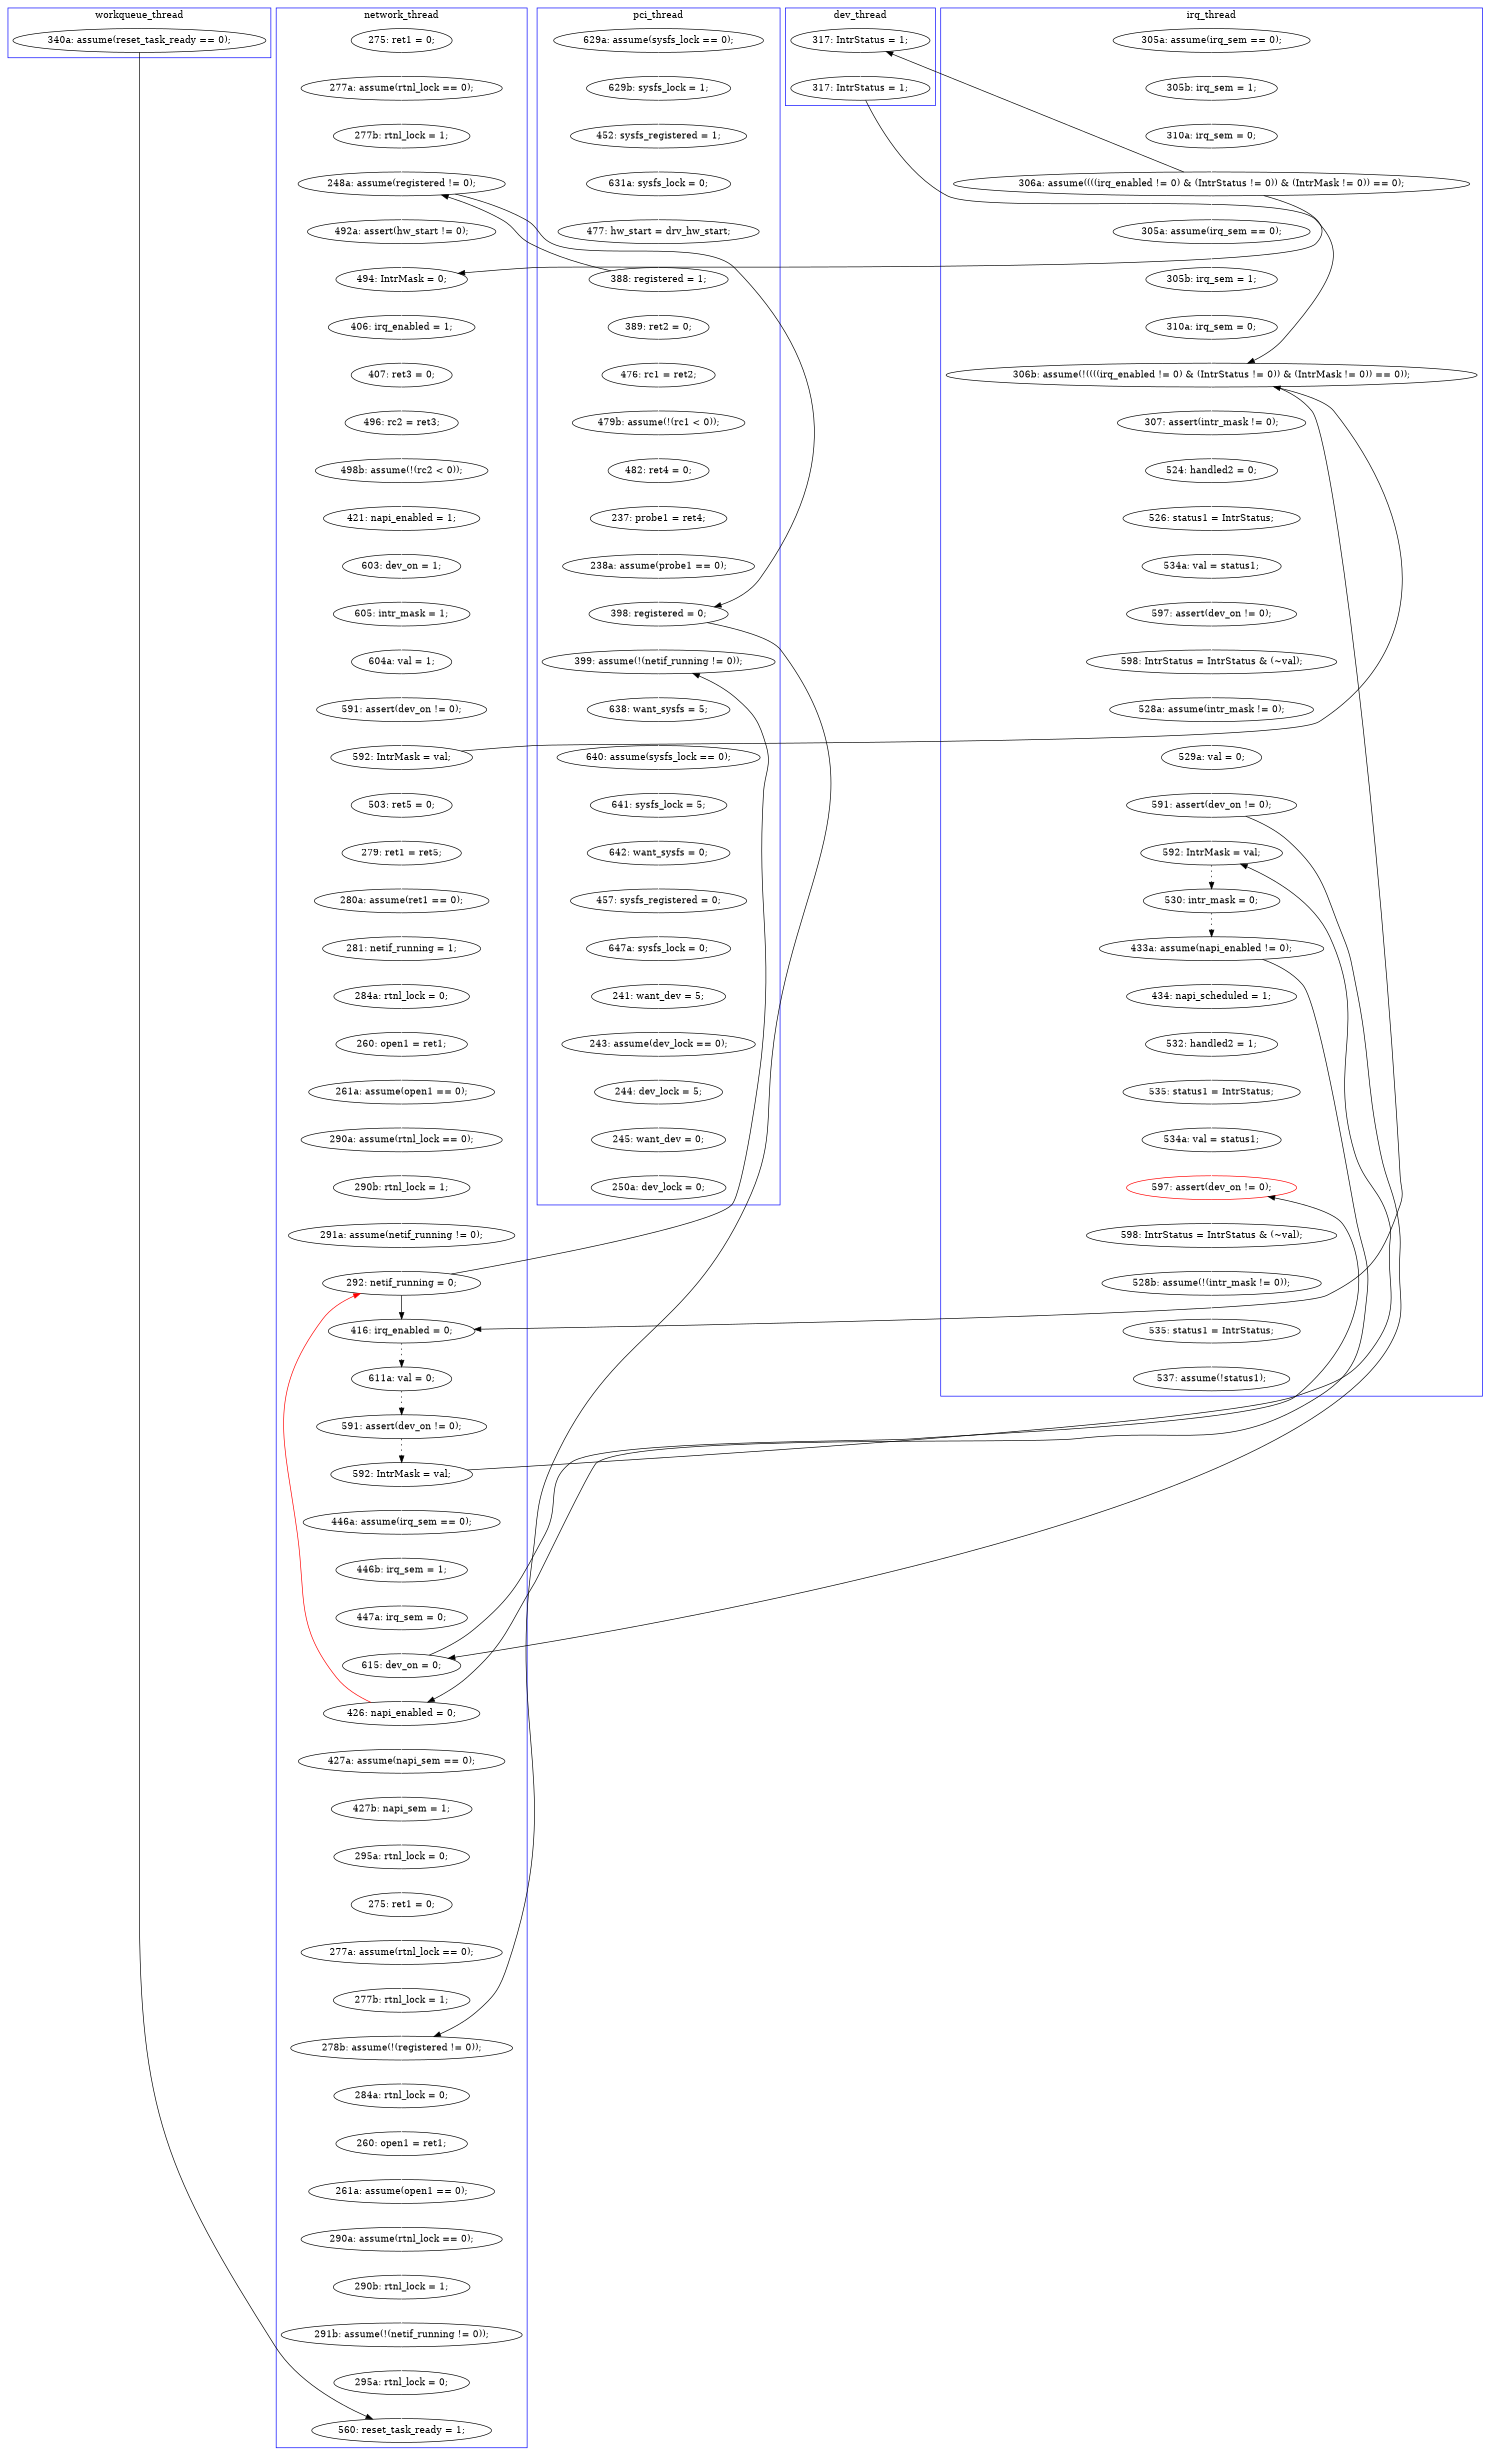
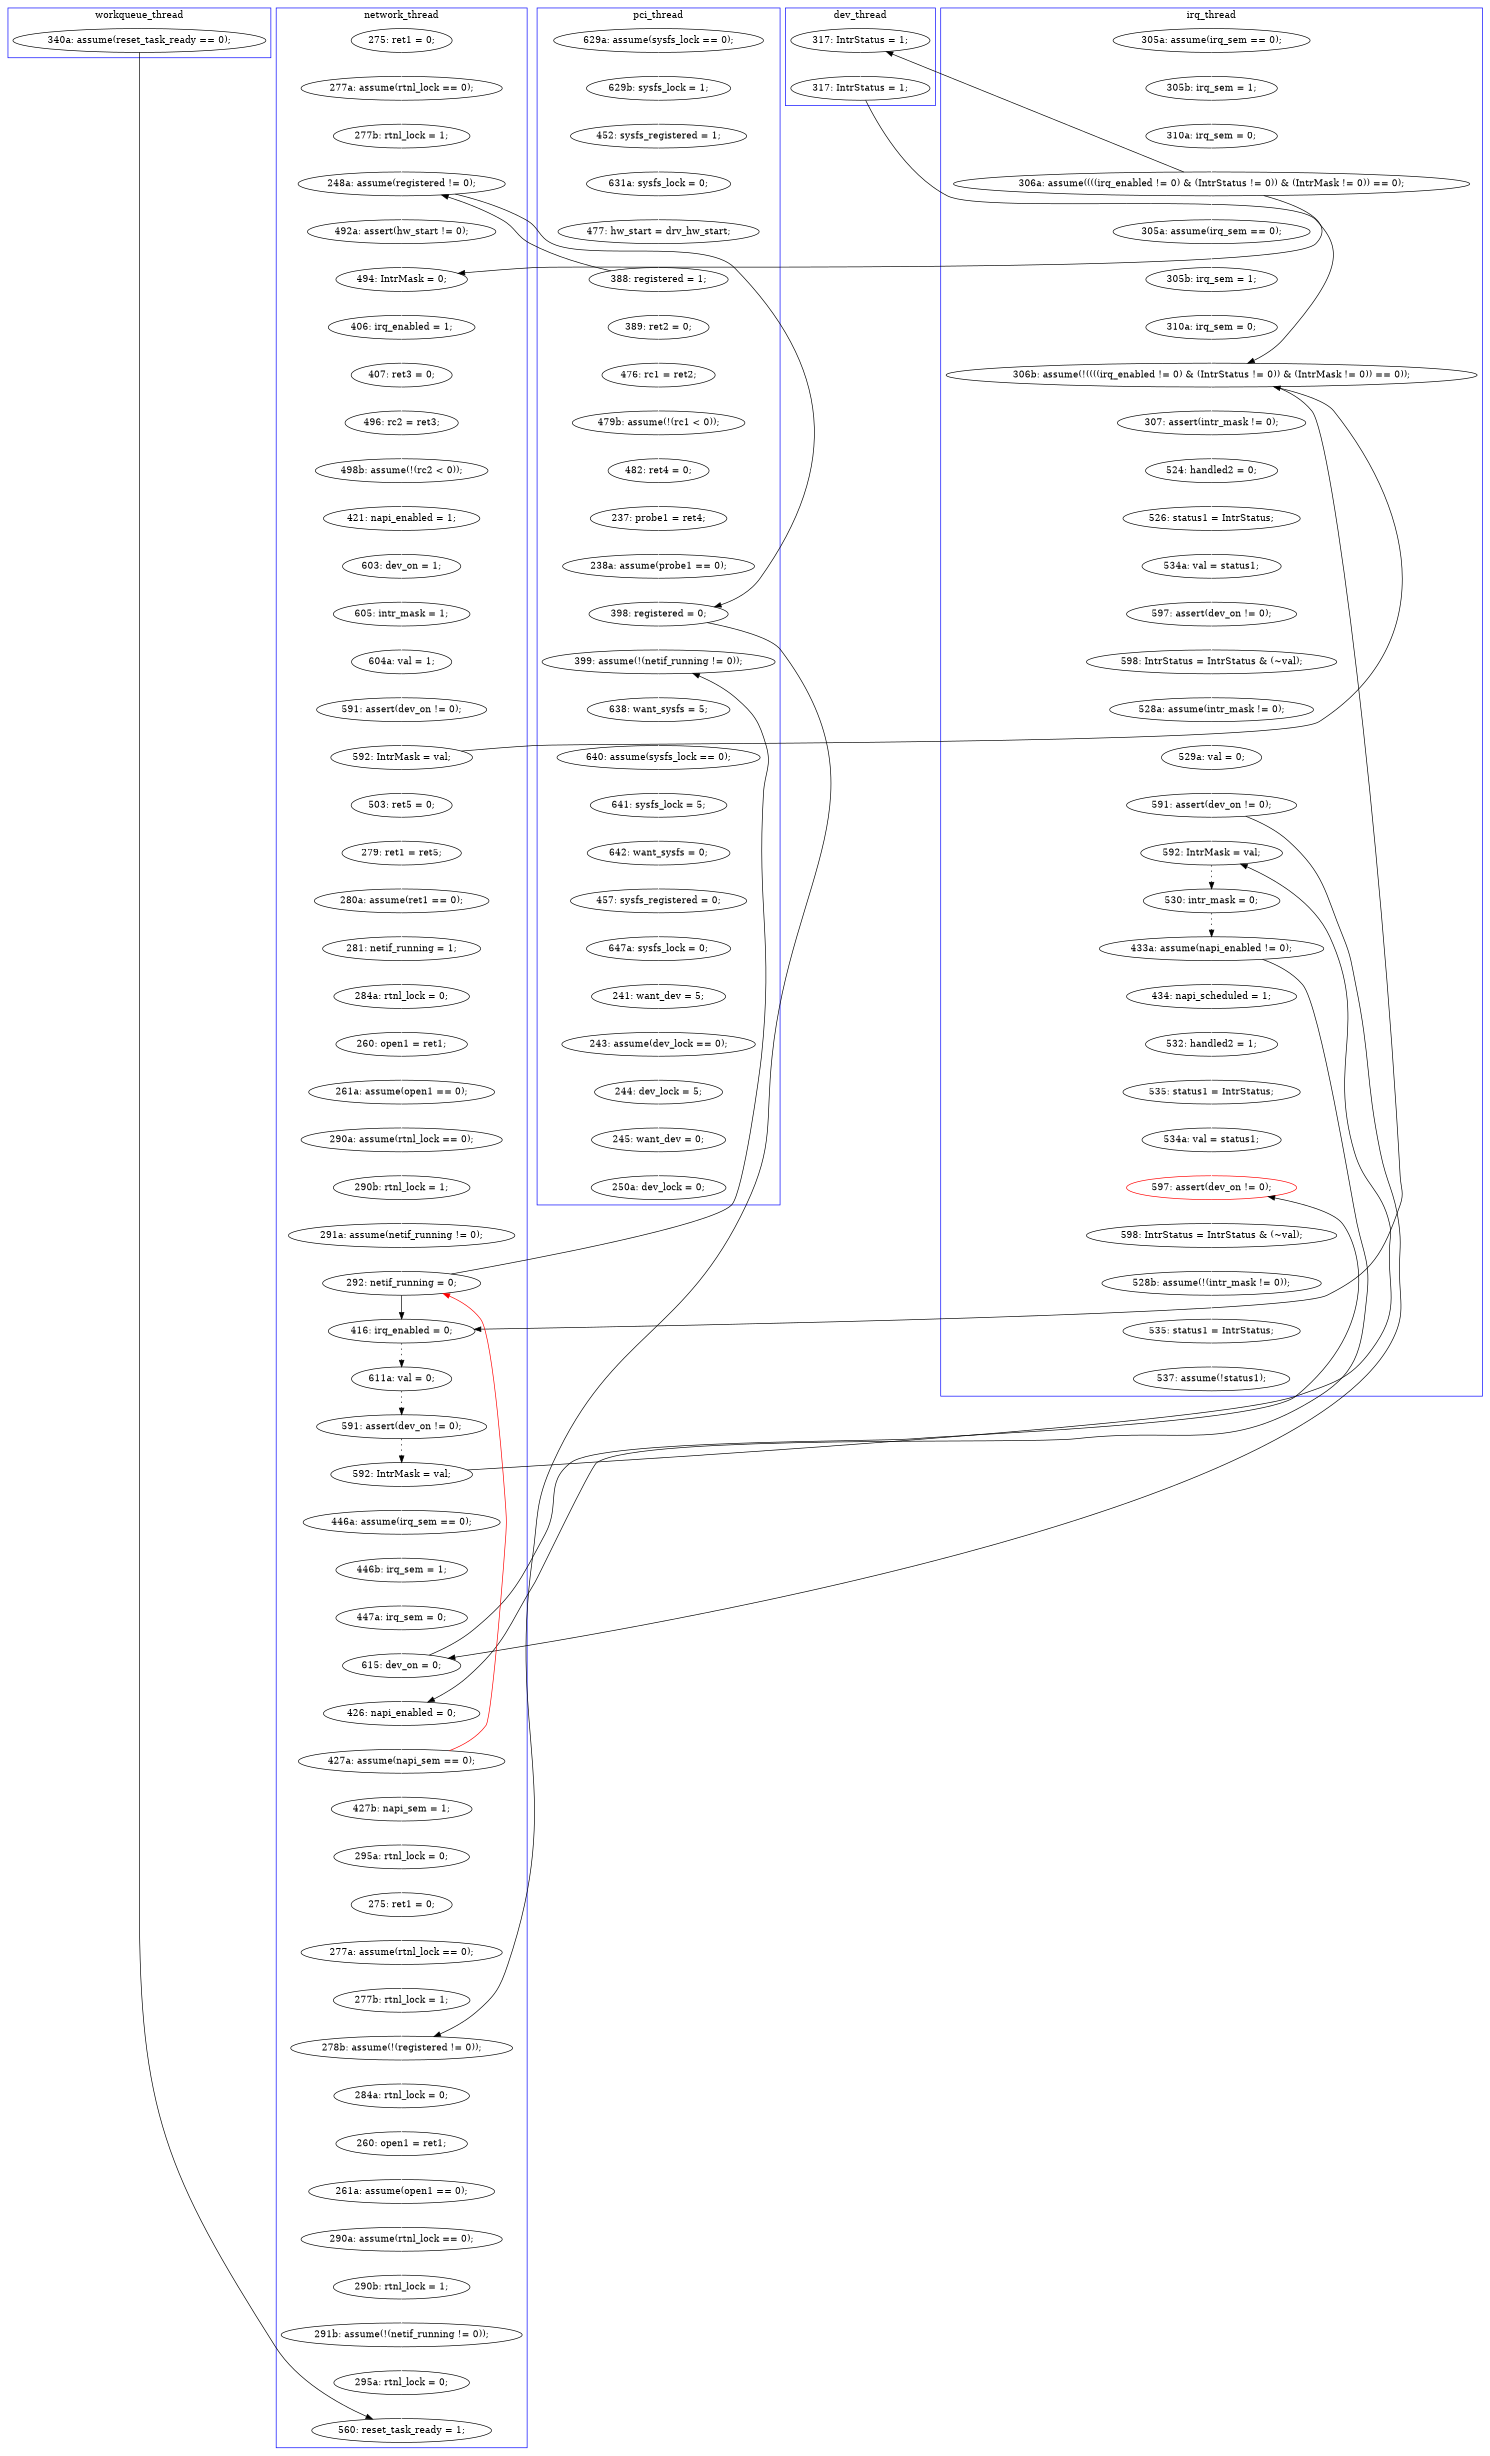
(292, 1500) -> (506, 1525)
